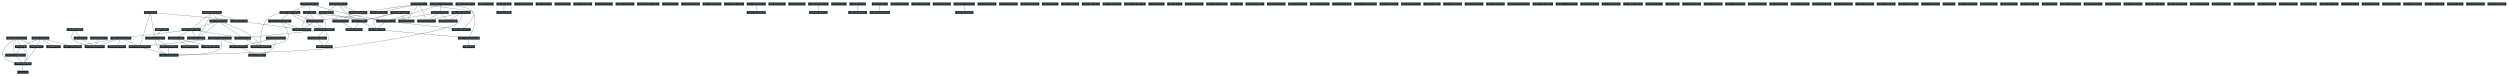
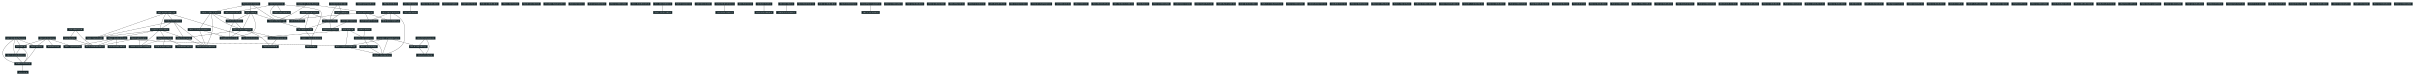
(348, 8) -> none
(423, 12) -> none
(270, 25) -> (235, 34)
(461, 30) -> none
none -> (140, 47)
